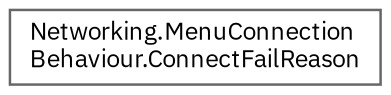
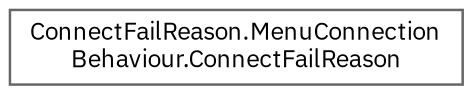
(195, 47) -> (236, 47)
